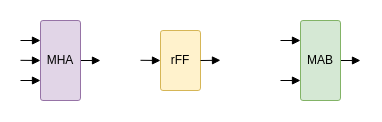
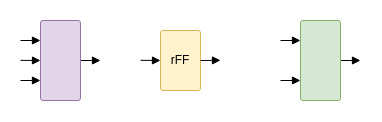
(61, 61) -> none
(321, 61) -> none
